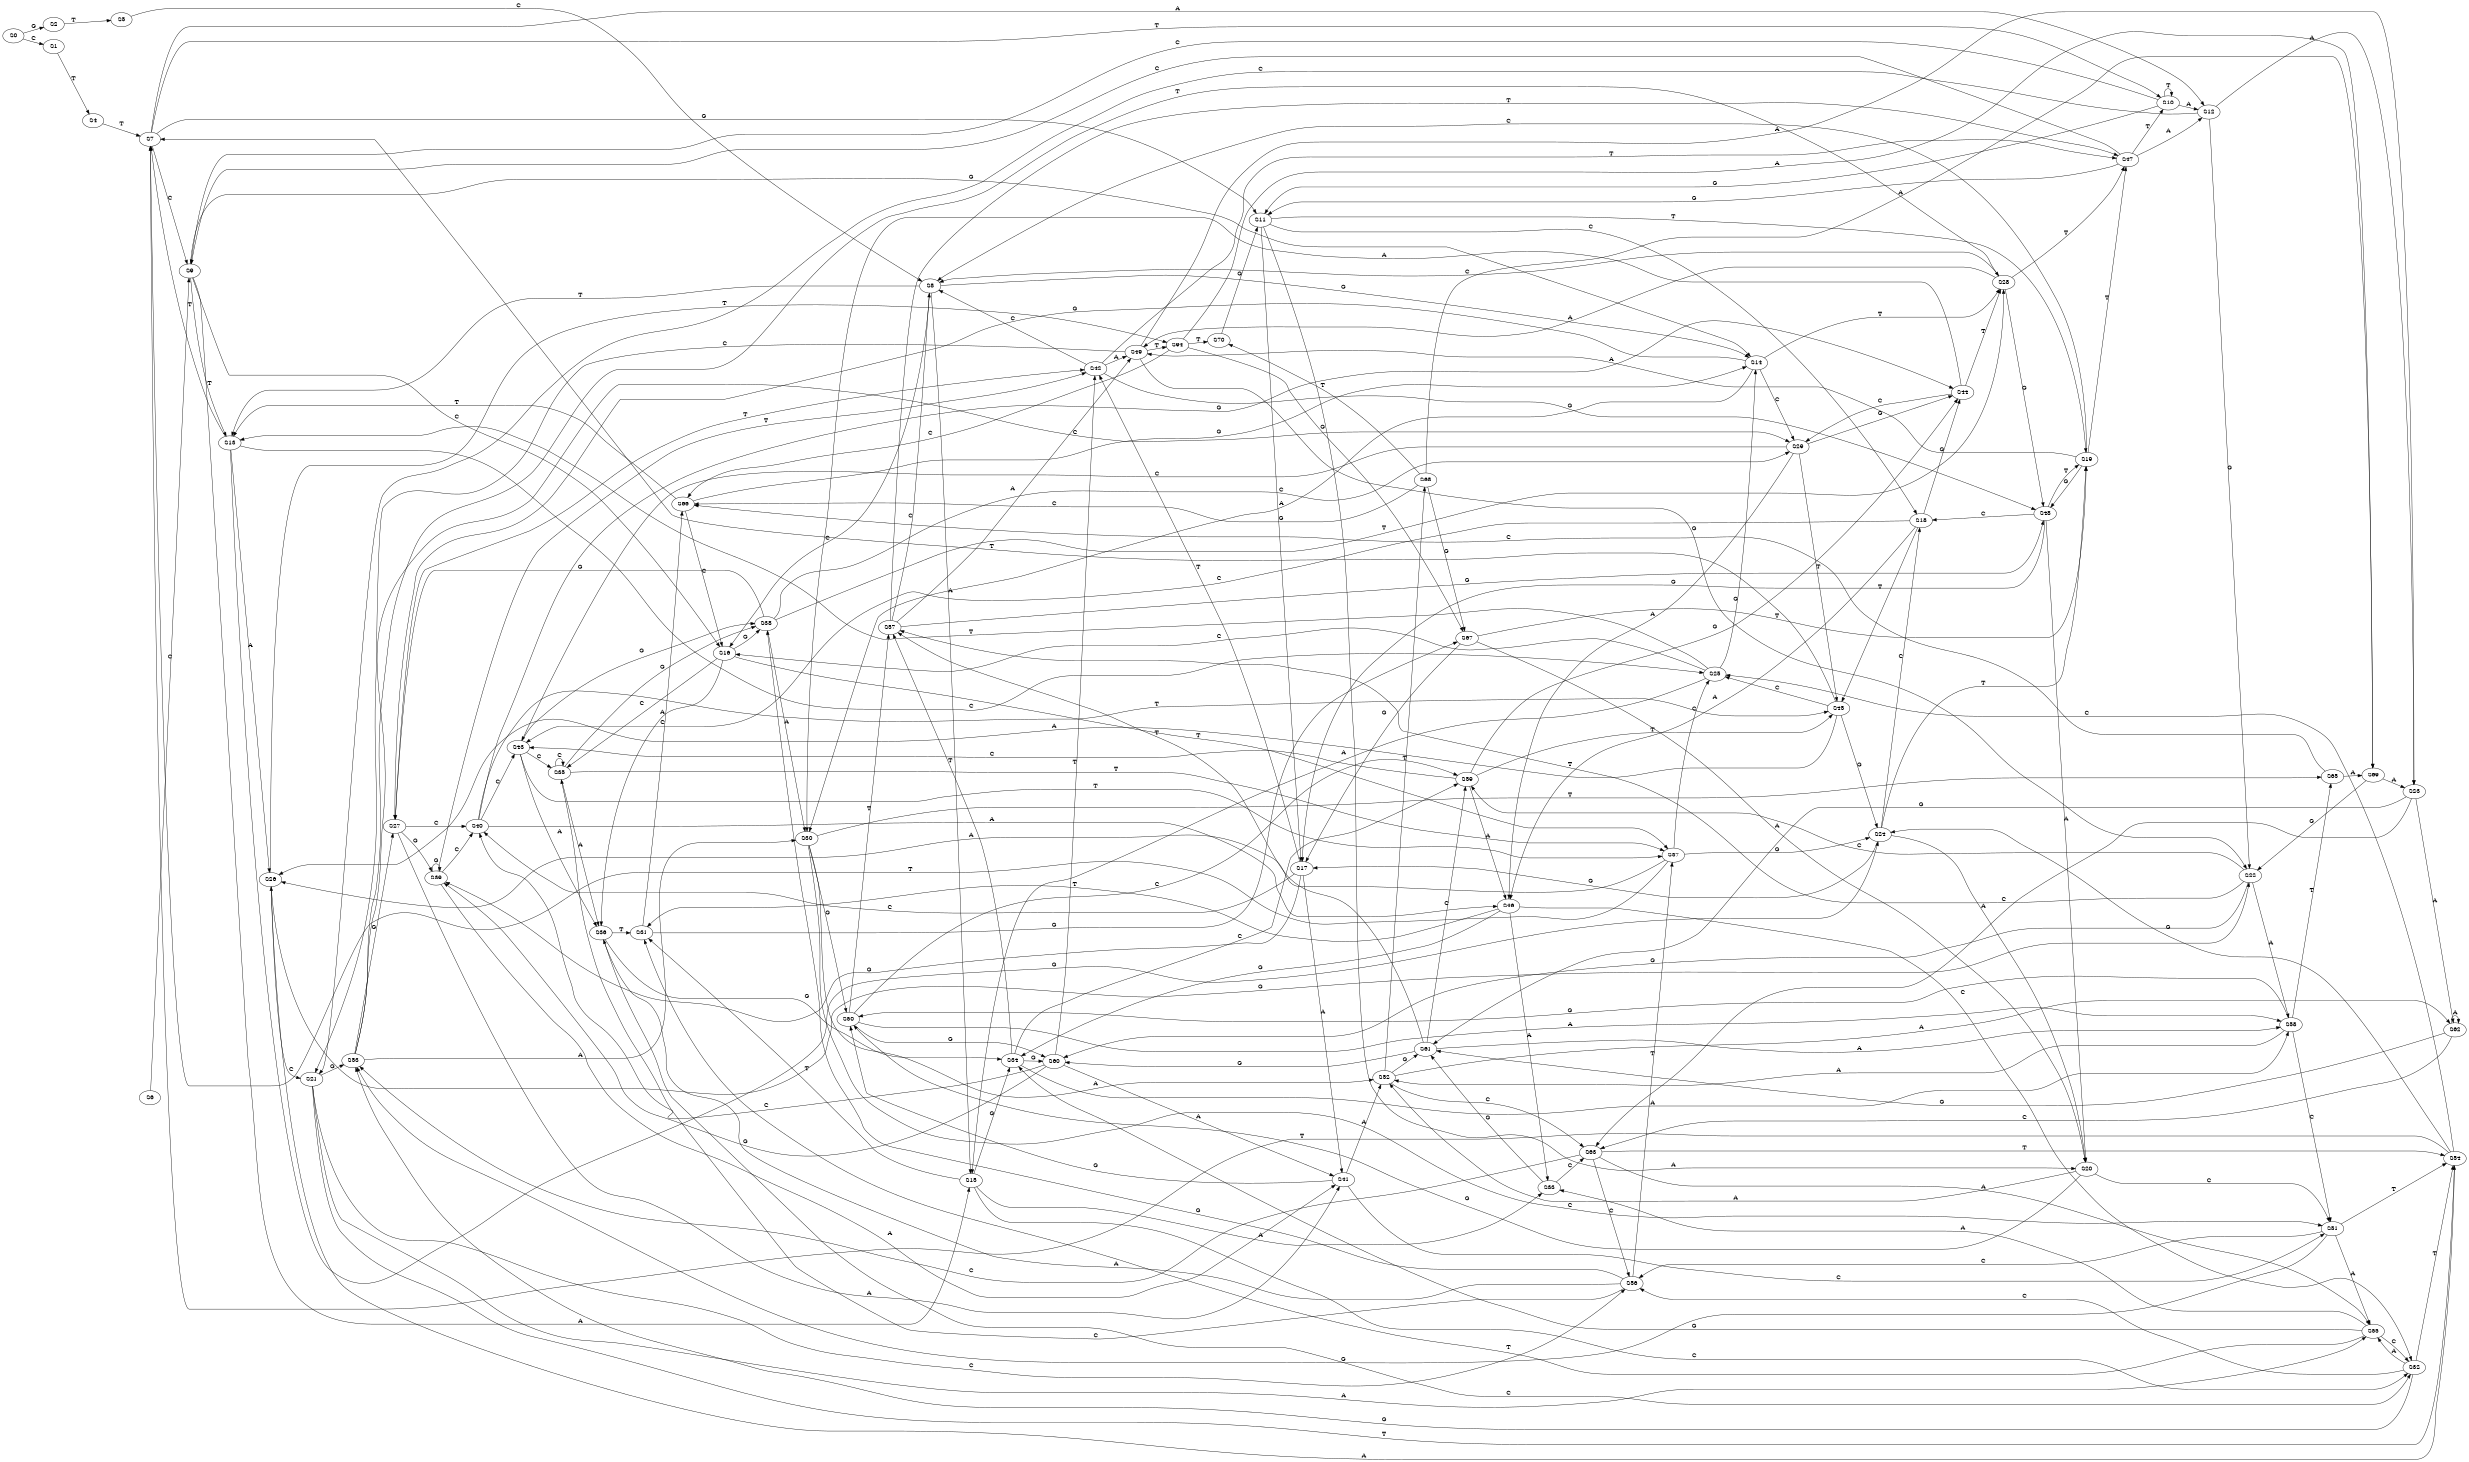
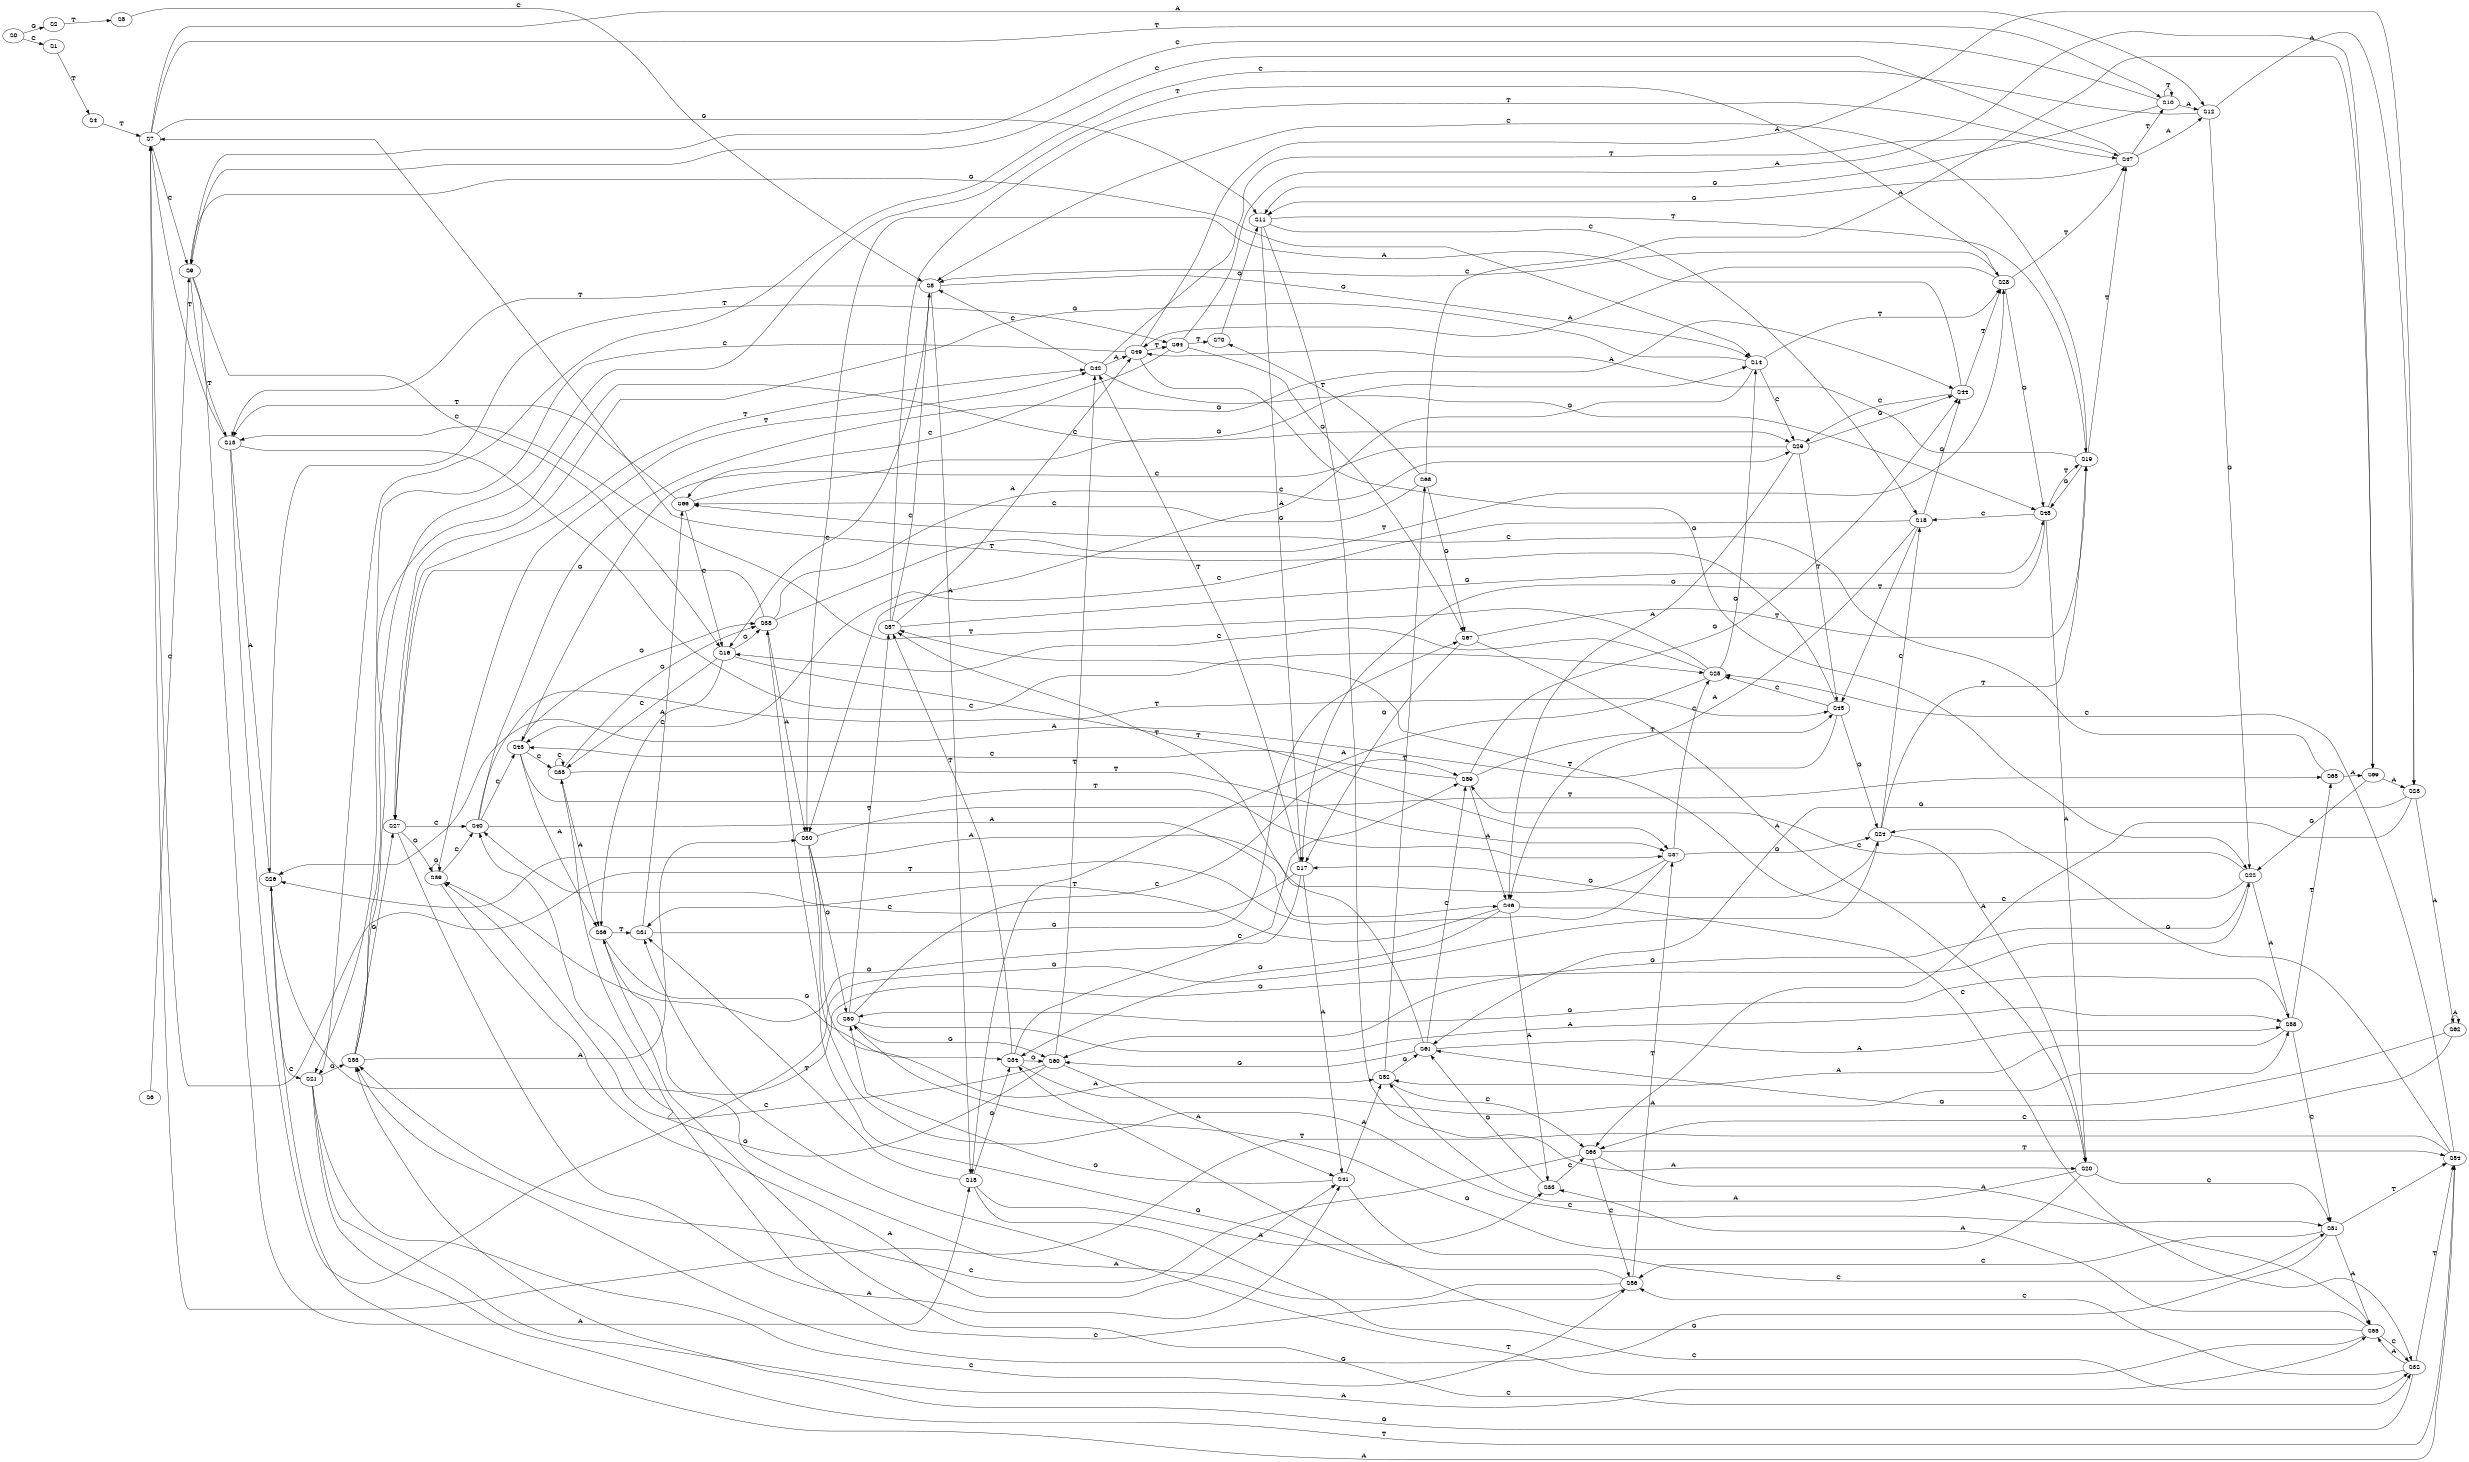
(1177, 345) -> (1177, 345)
(1925, 1031) -> none
